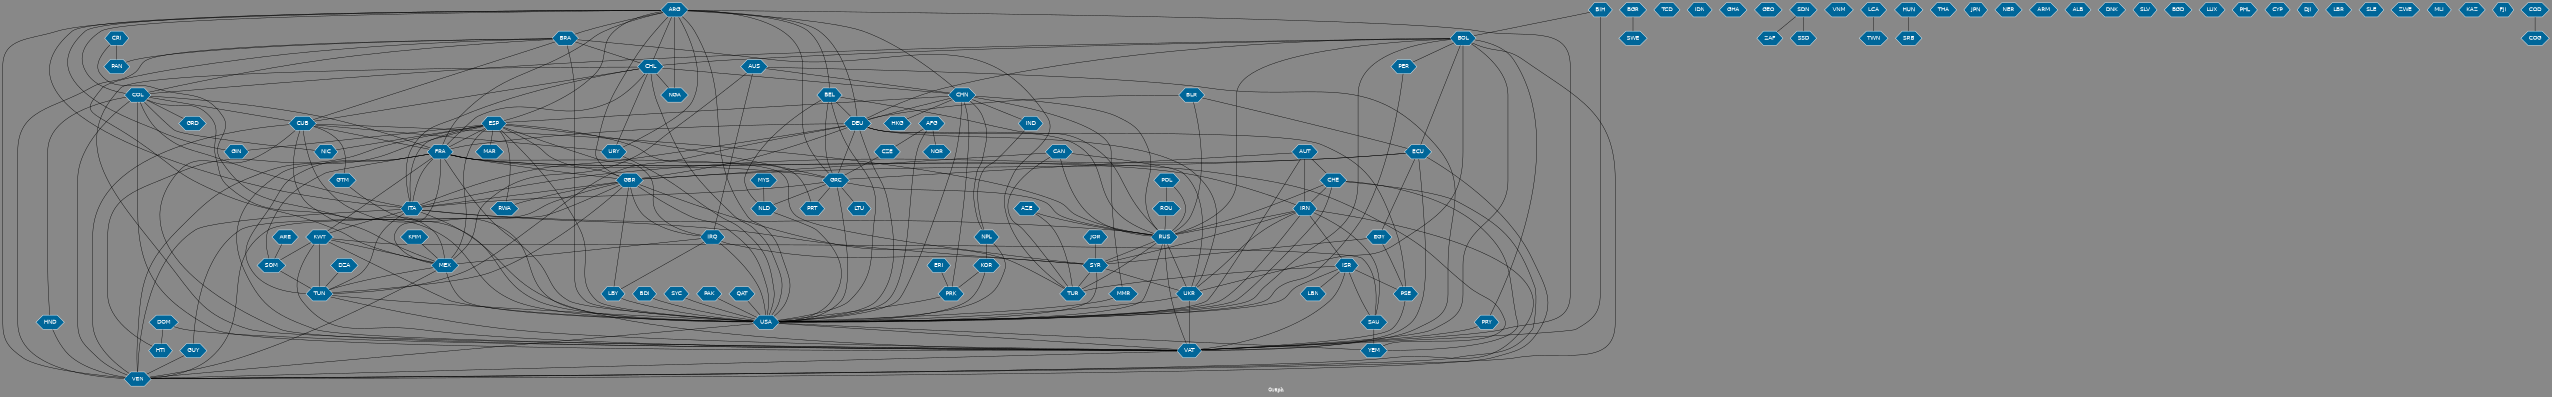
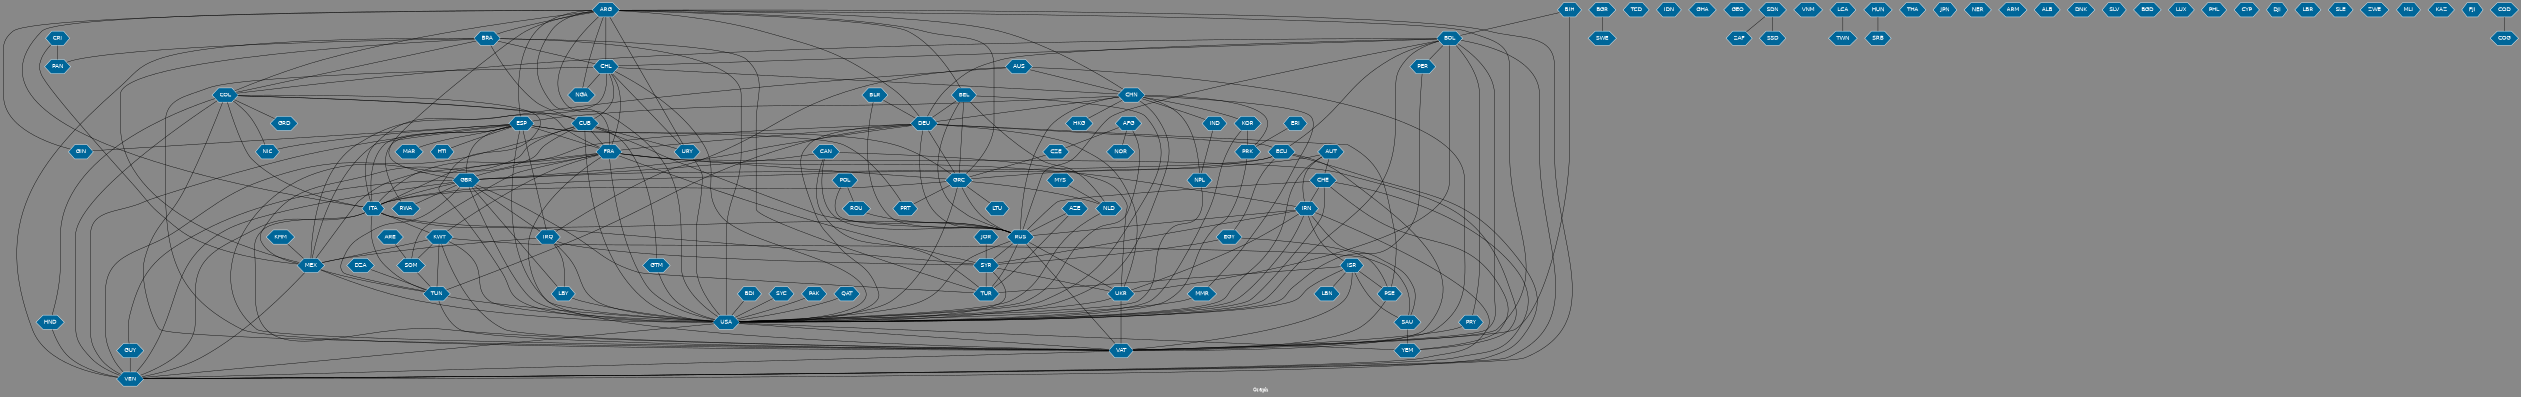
(1305, 123) -> (1105, 134)
(282, 188) -> none
(987, 250) -> (1191, 106)
(164, 322) -> none
